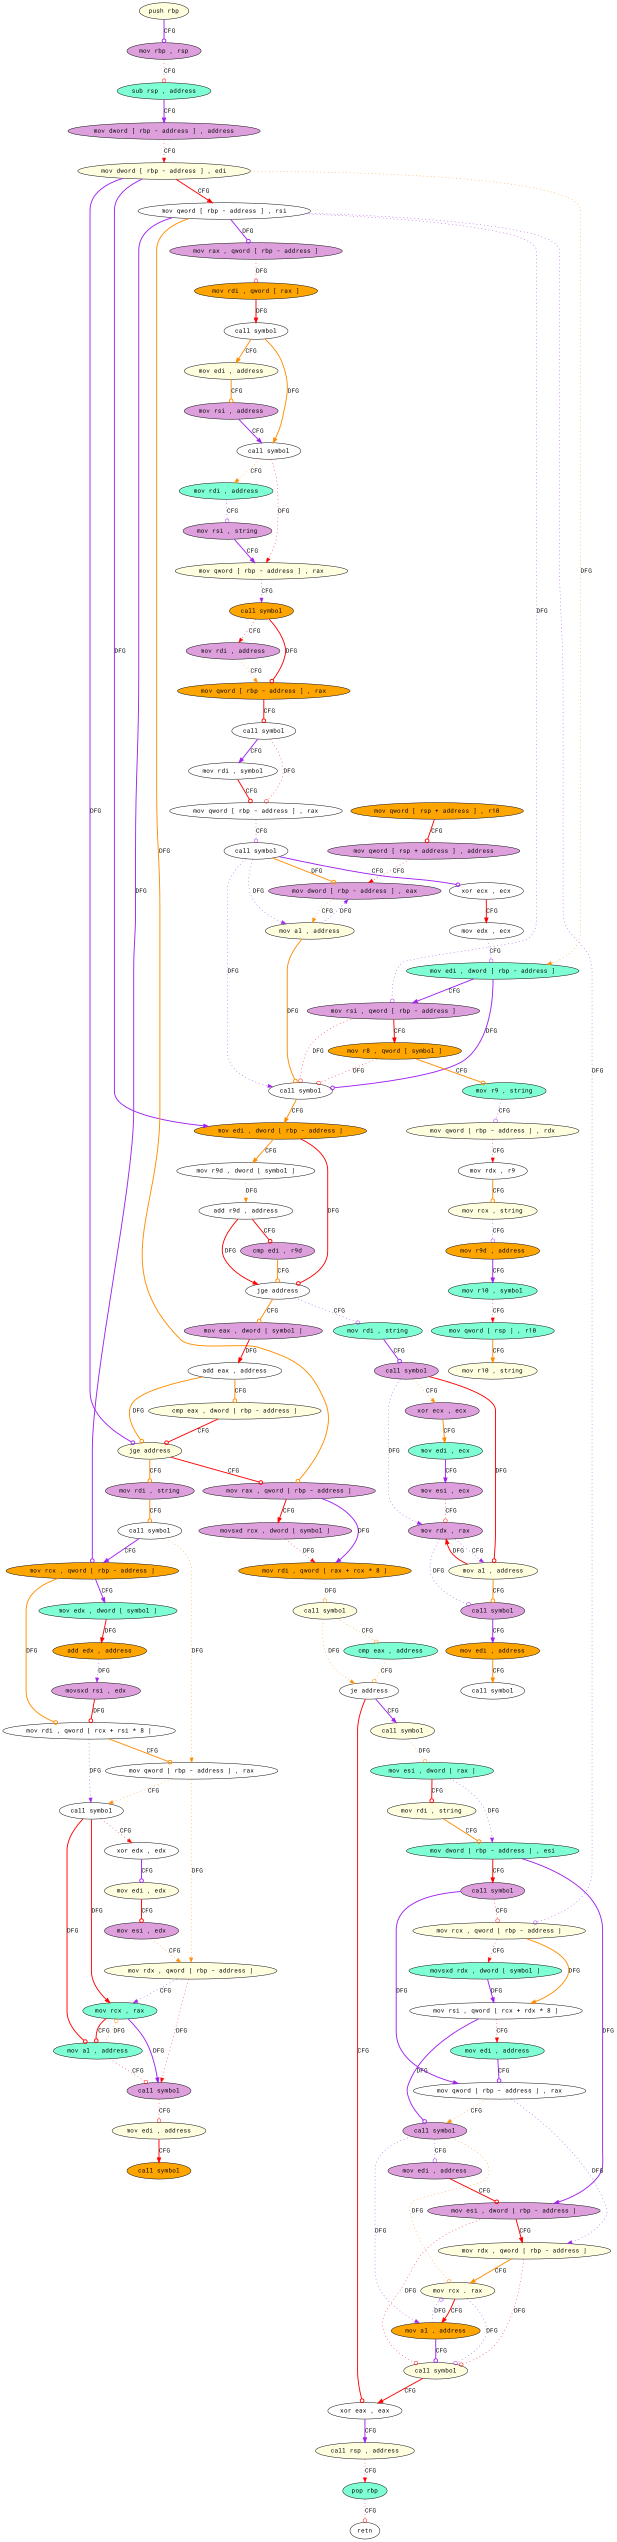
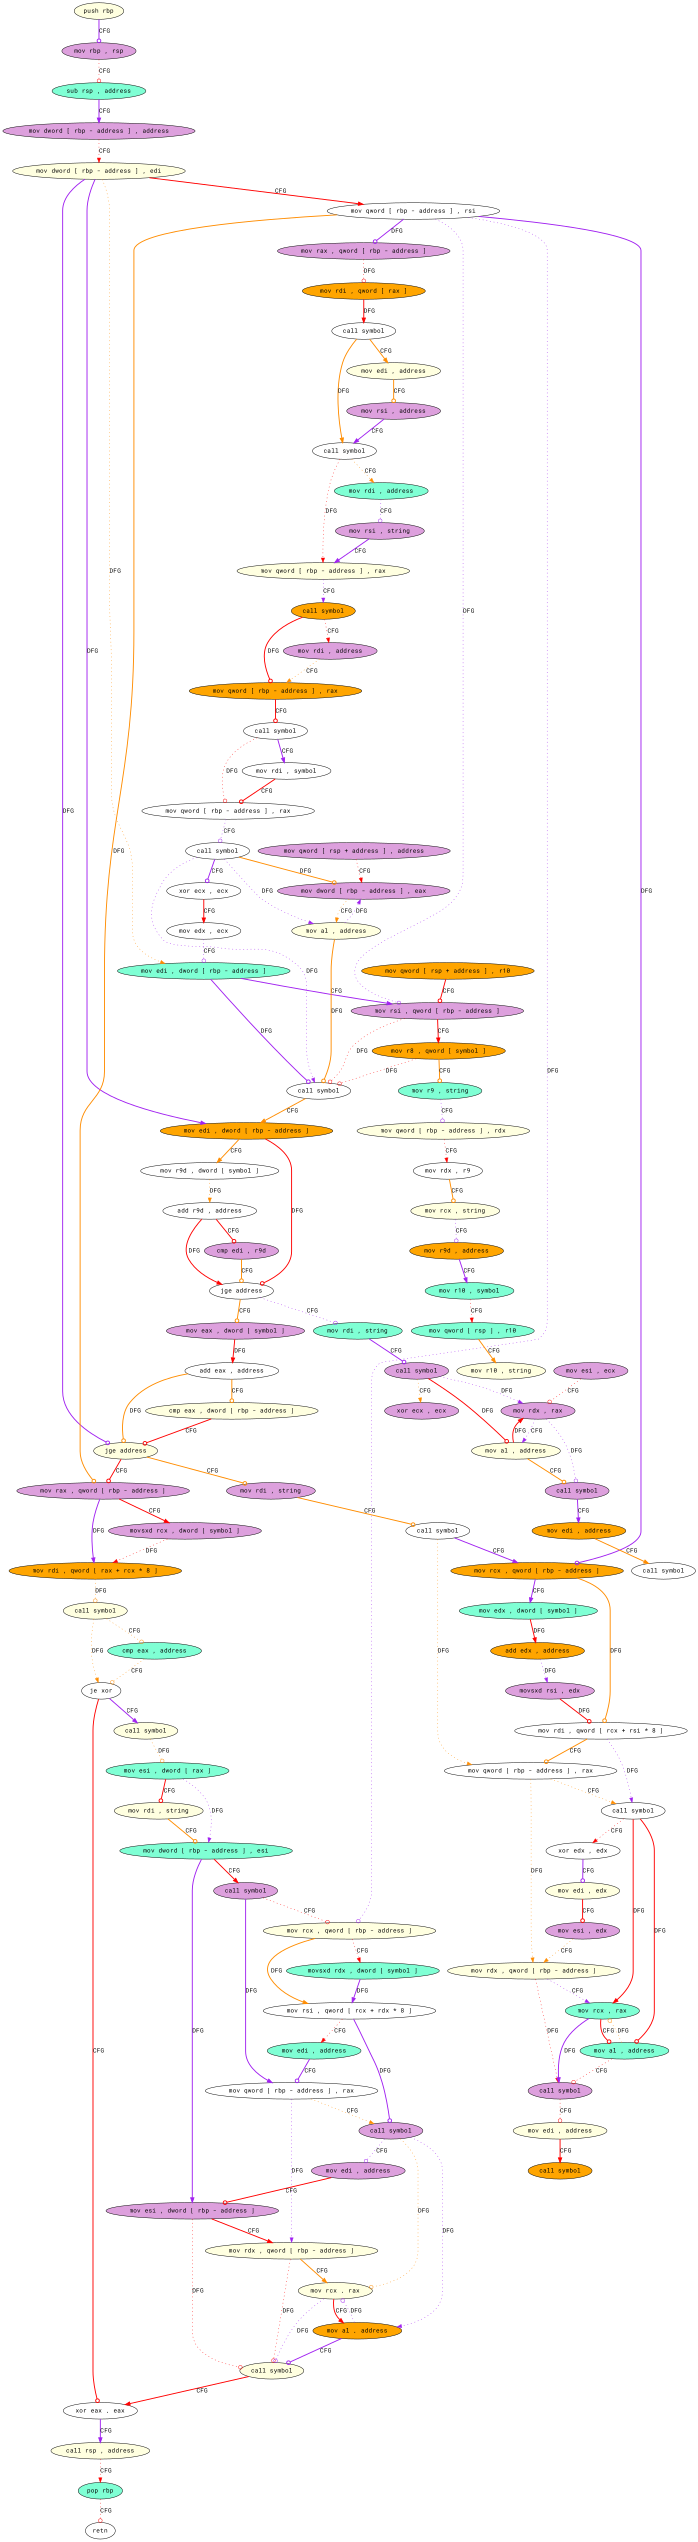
(431, 829) -> (443, 989)
(445, 1451) -> none
(369, 1691) -> (101, 1691)
